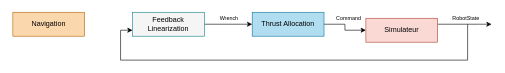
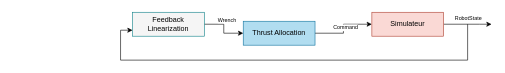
(48, 24) -> none
(288, 24) -> (279, 33)
(402, 30) -> (408, 24)
